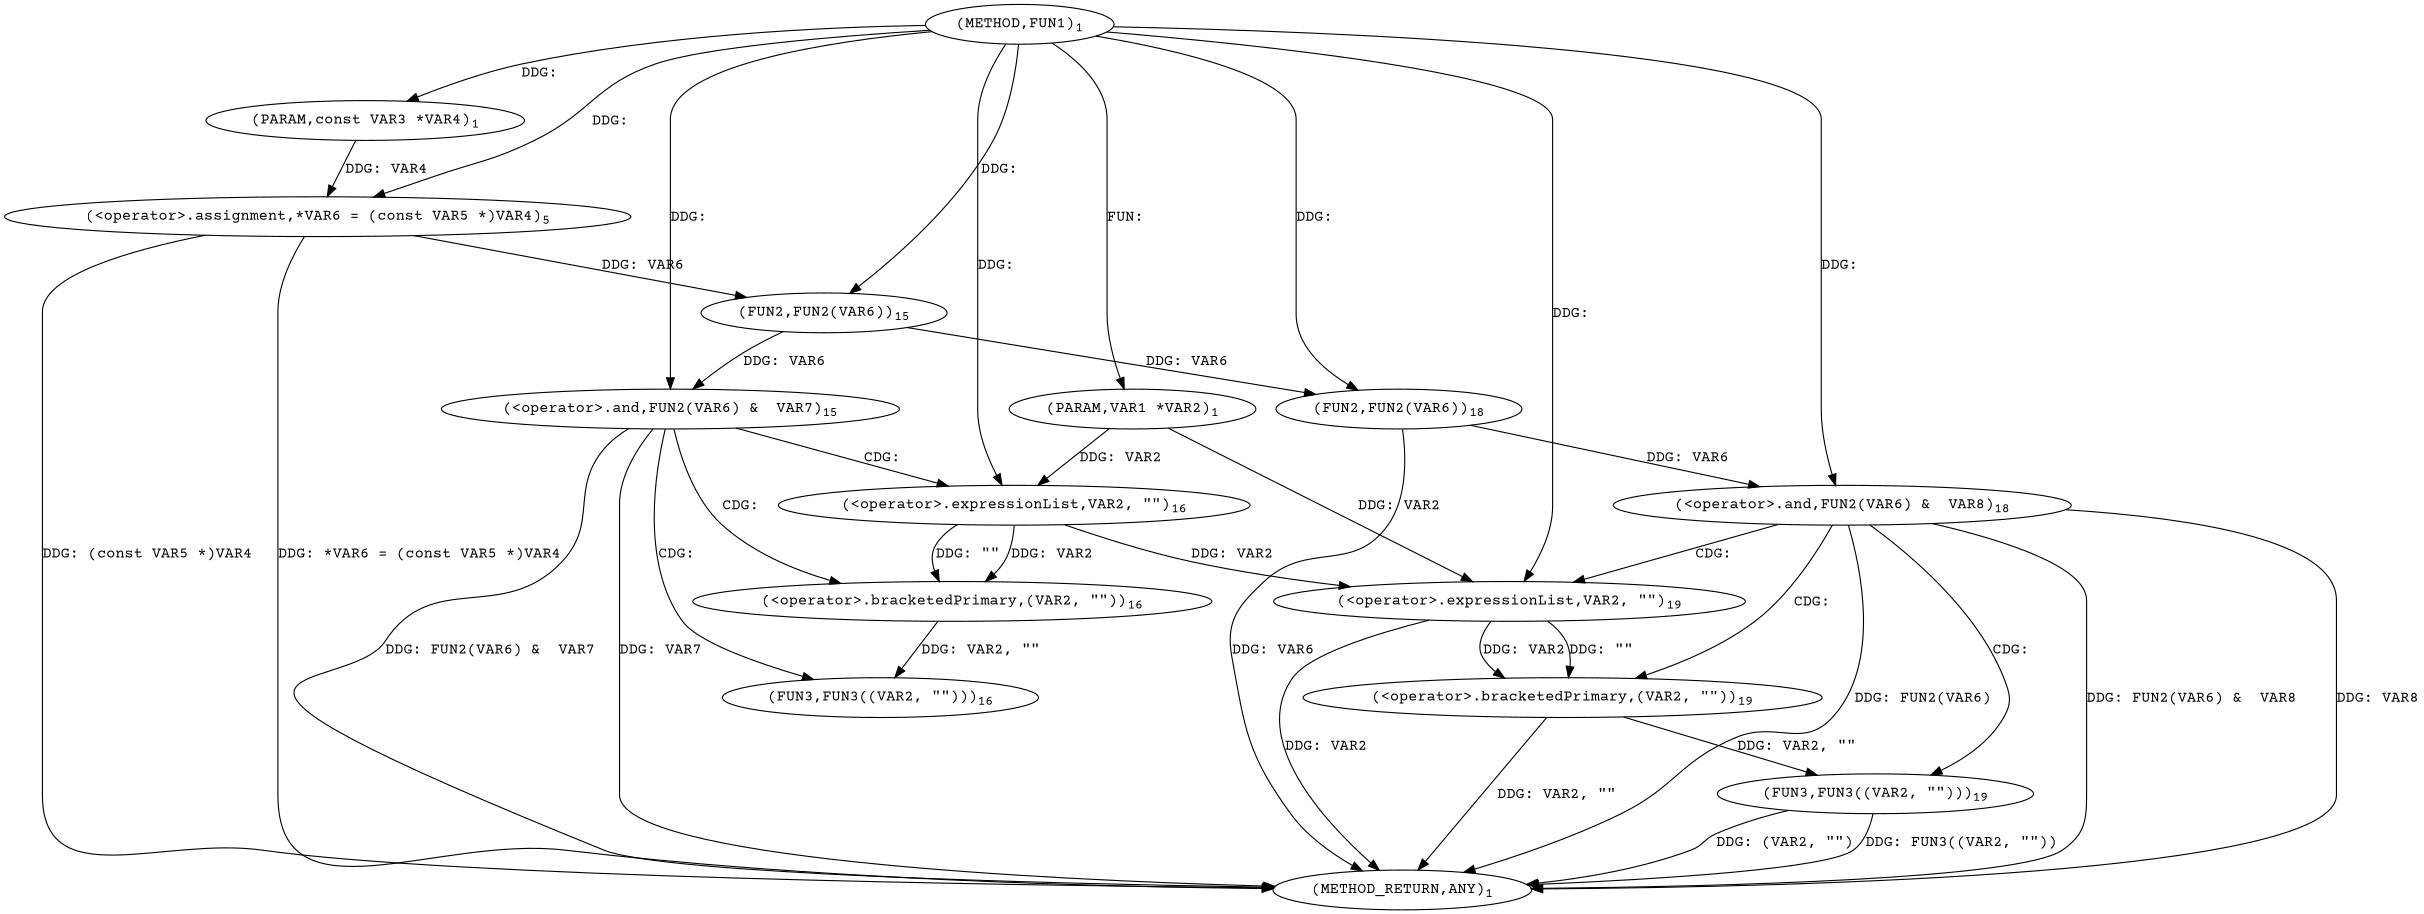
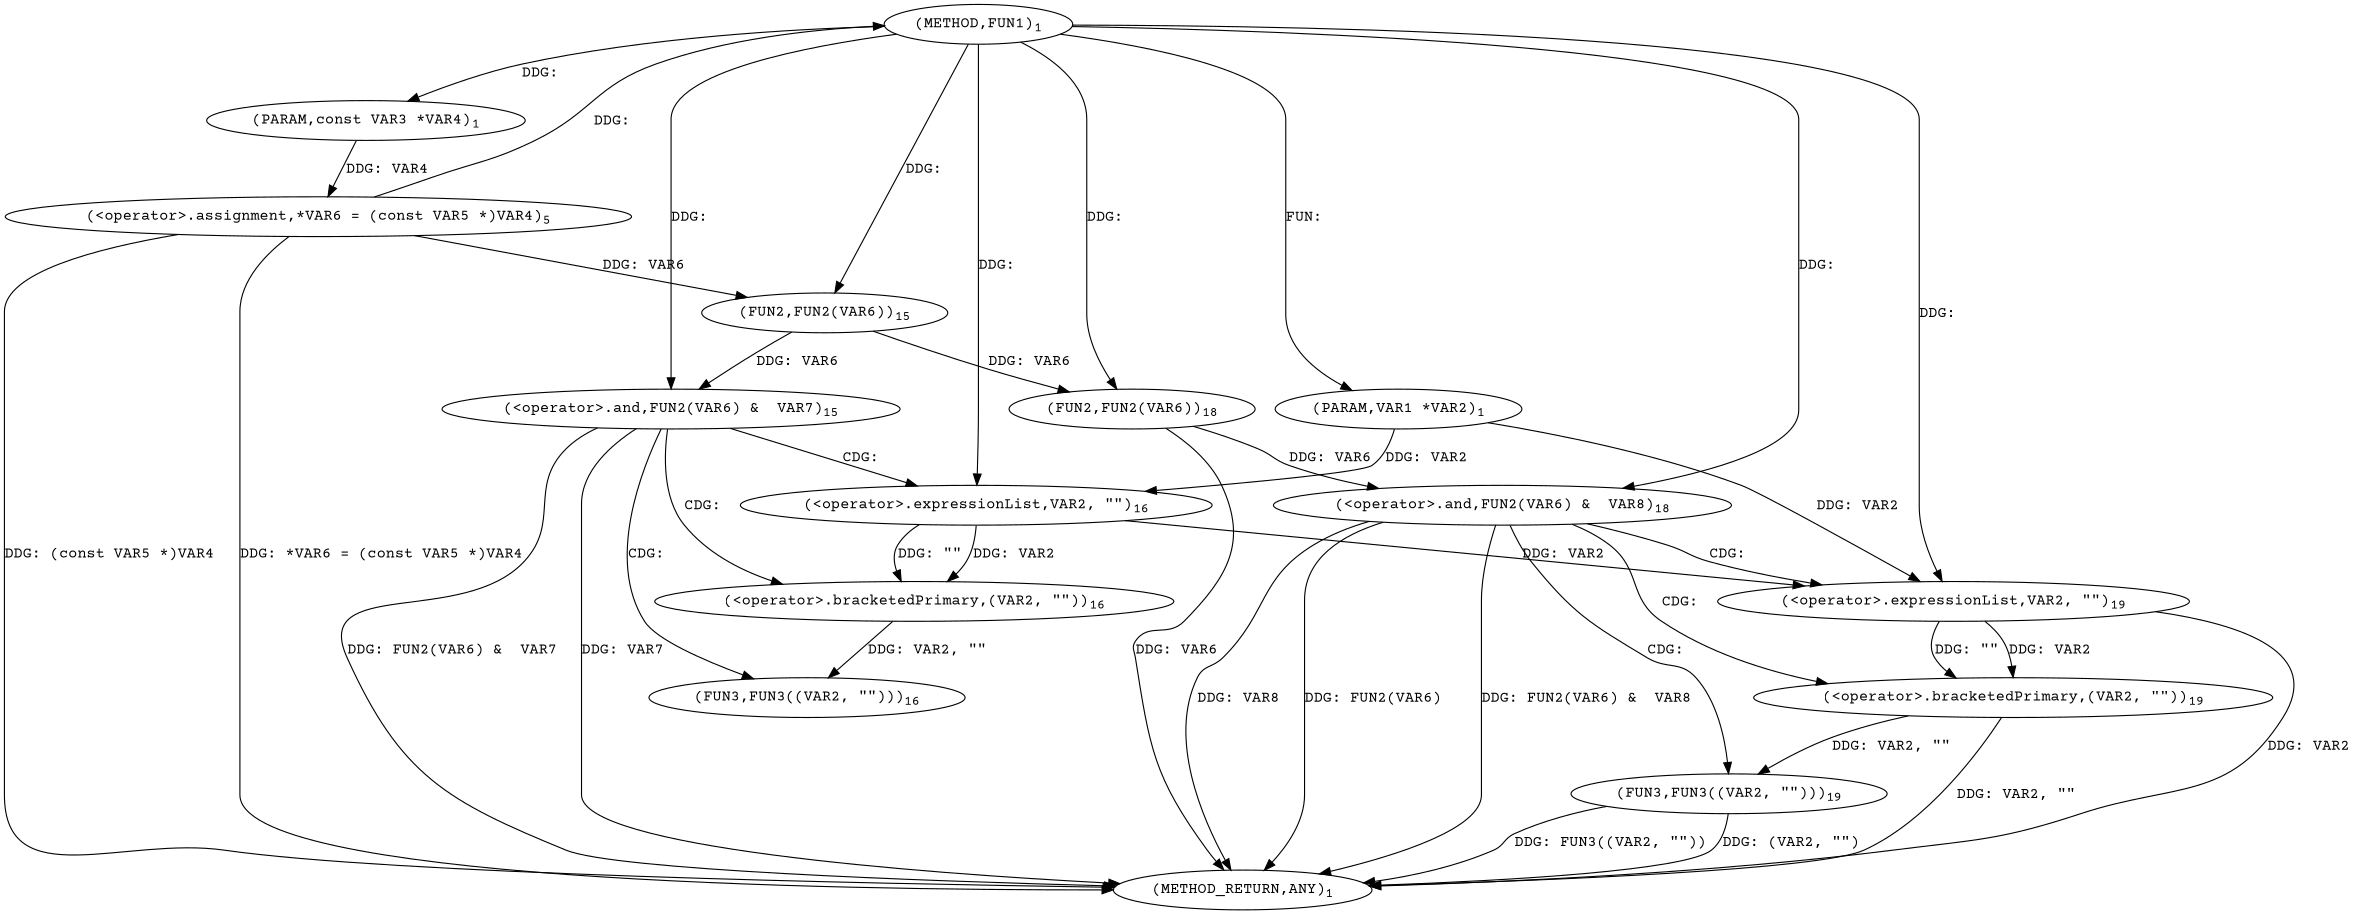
(643, 69) -> (614, 85)
